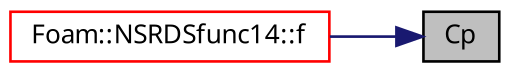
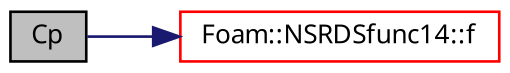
(363, 37) -> (120, 37)
